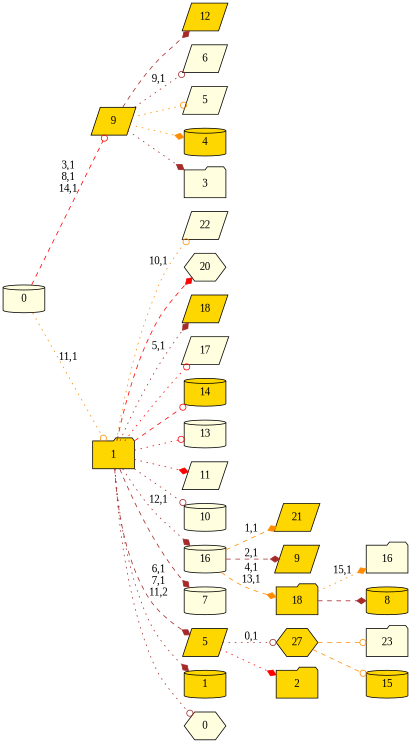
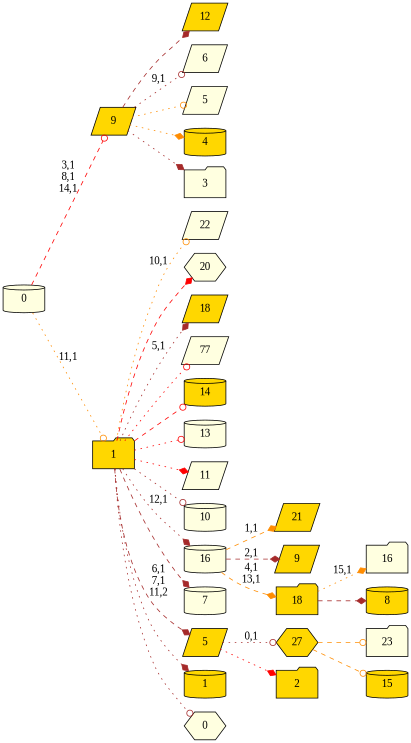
(205, 351) -> (205, 351)
